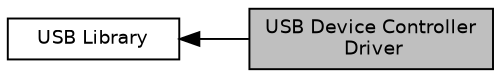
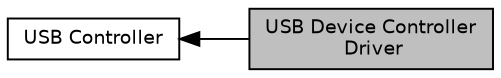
(94, 39) -> (94, 39)
